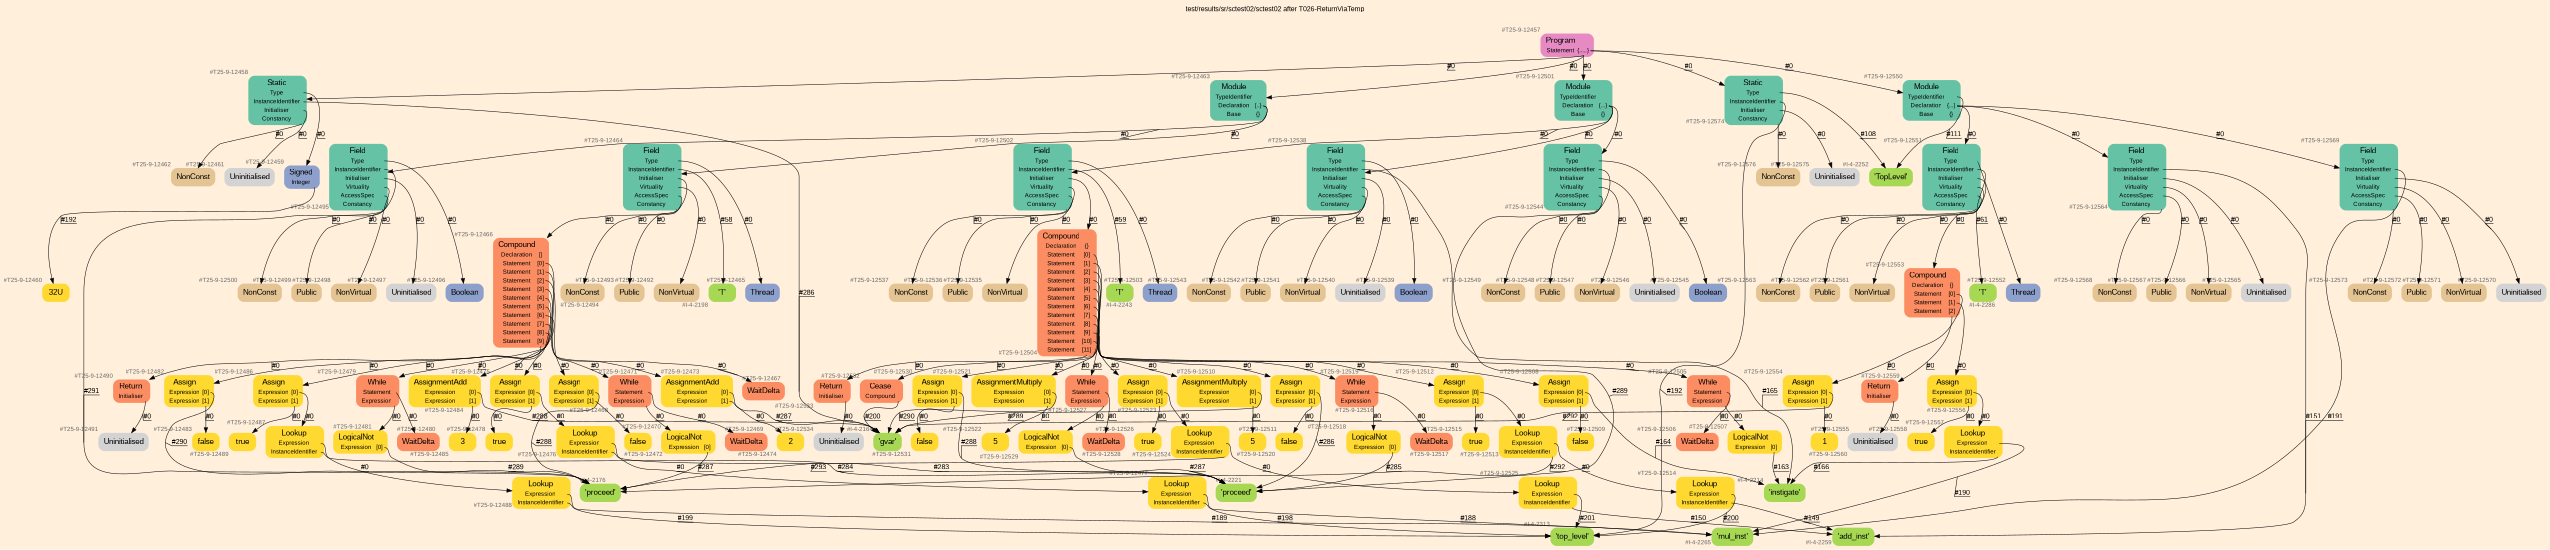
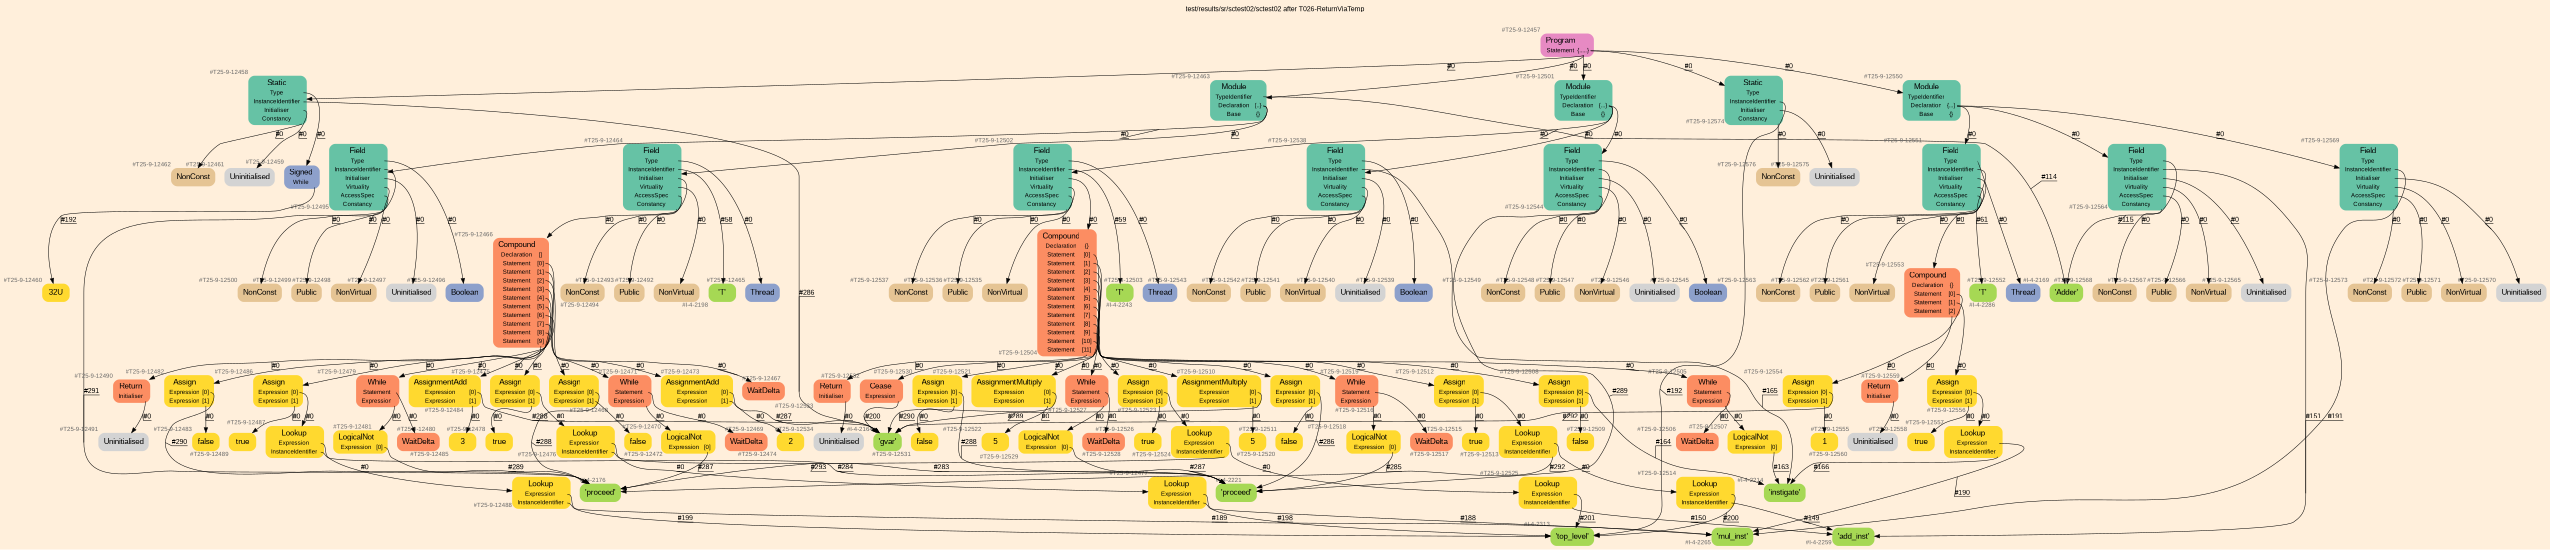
(1891, 177) -> none
(301, 182) -> (301, 182)
none -> (2066, 293)
(880, 396) -> (881, 396)
